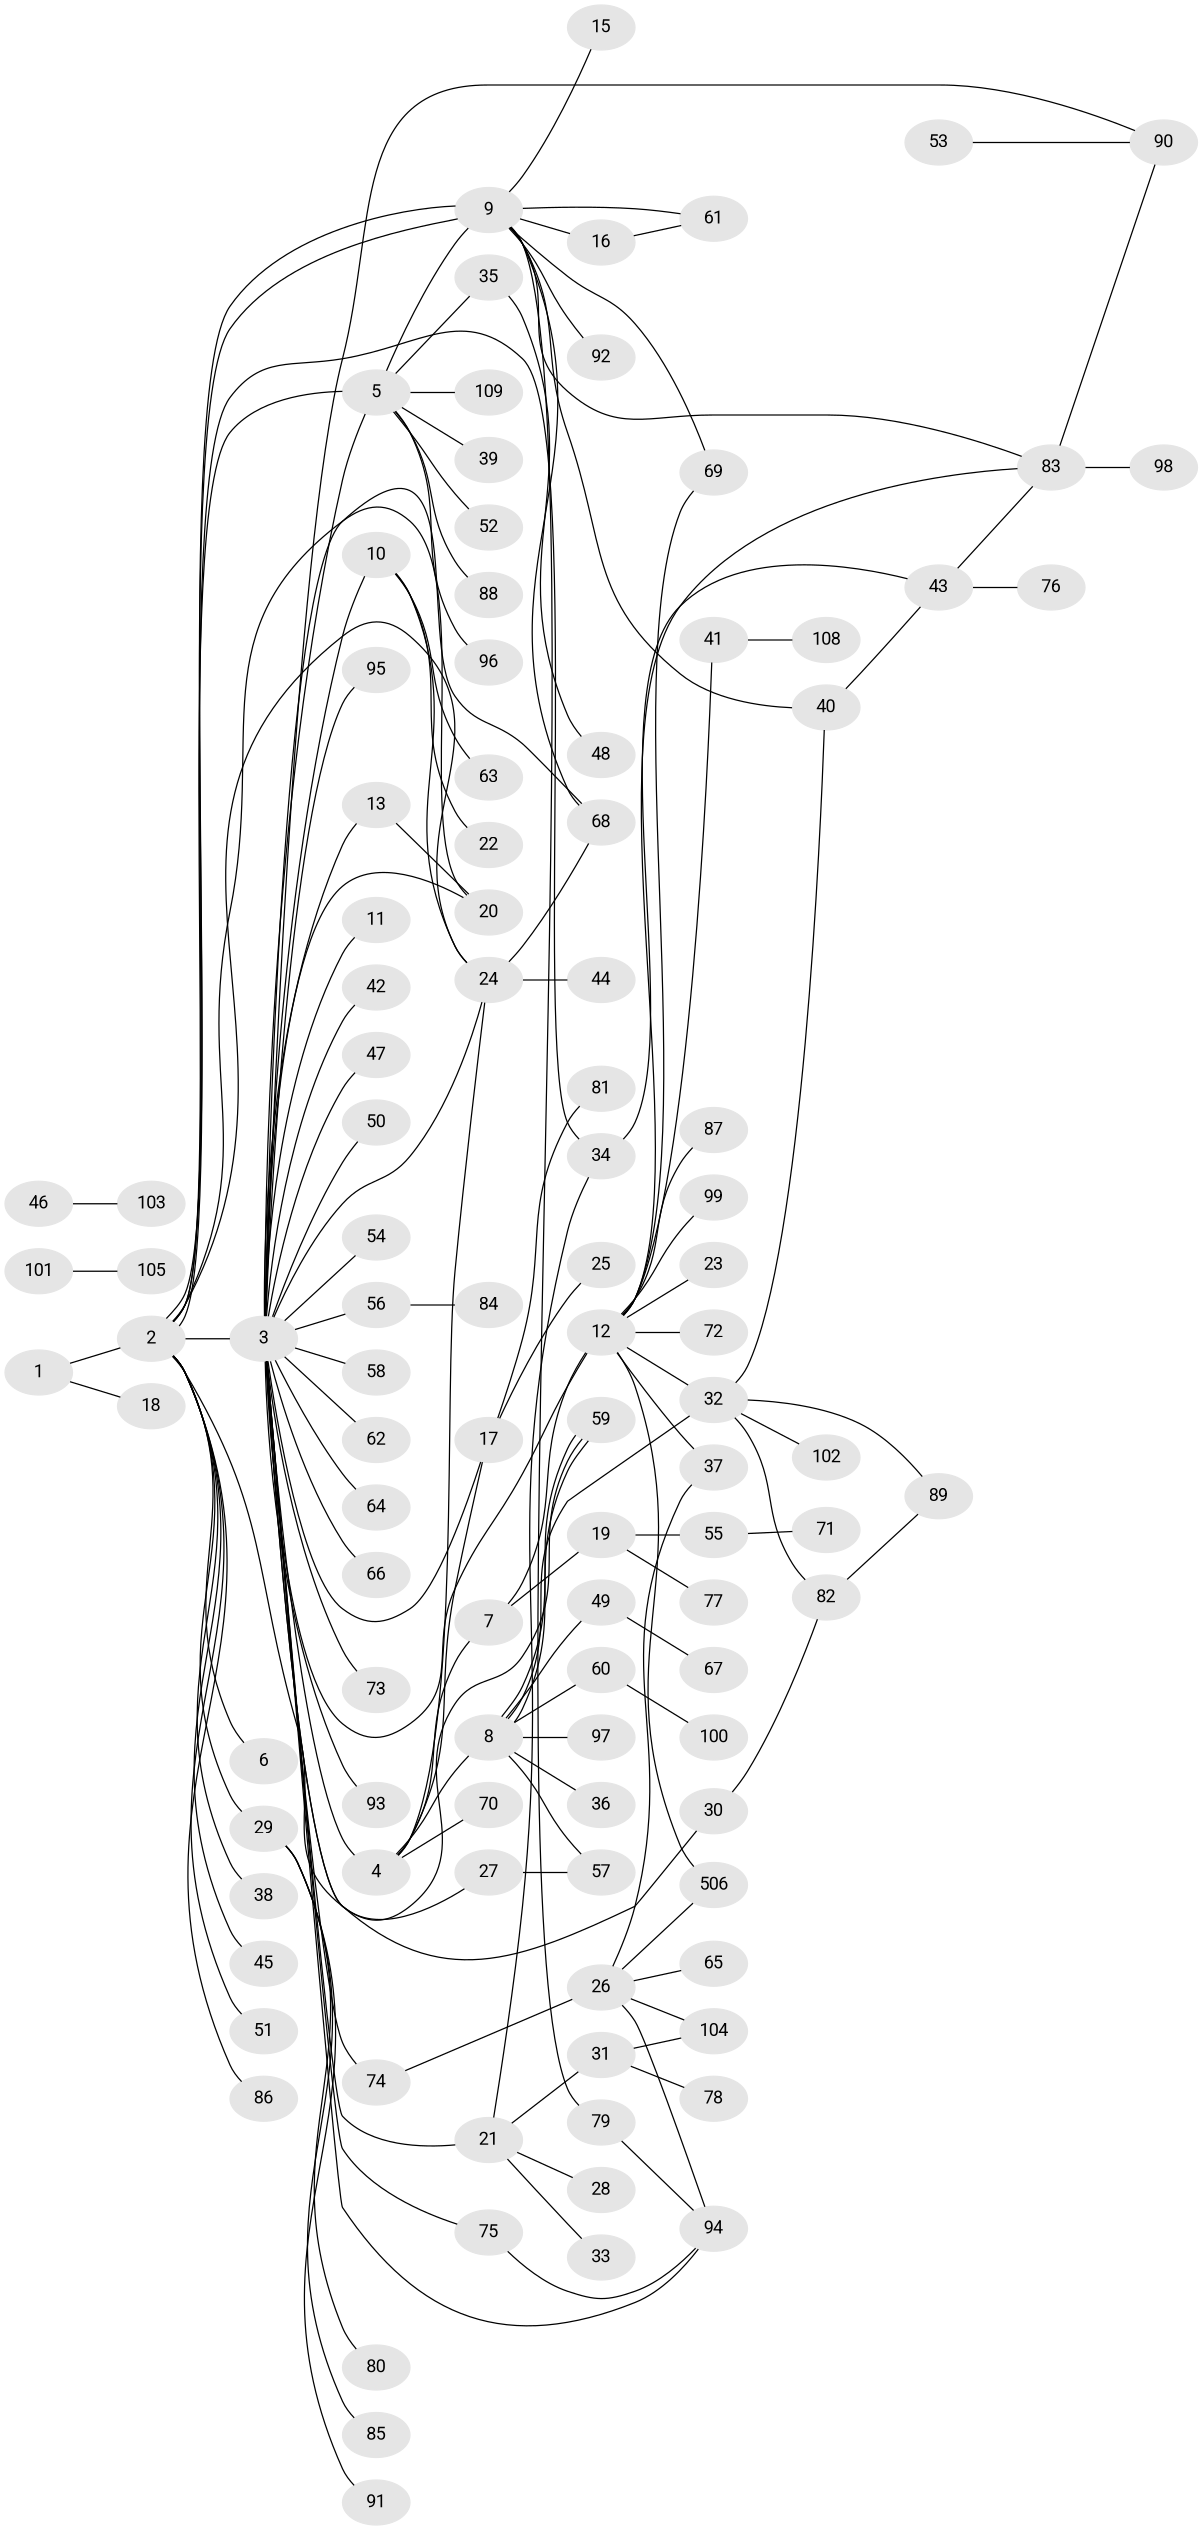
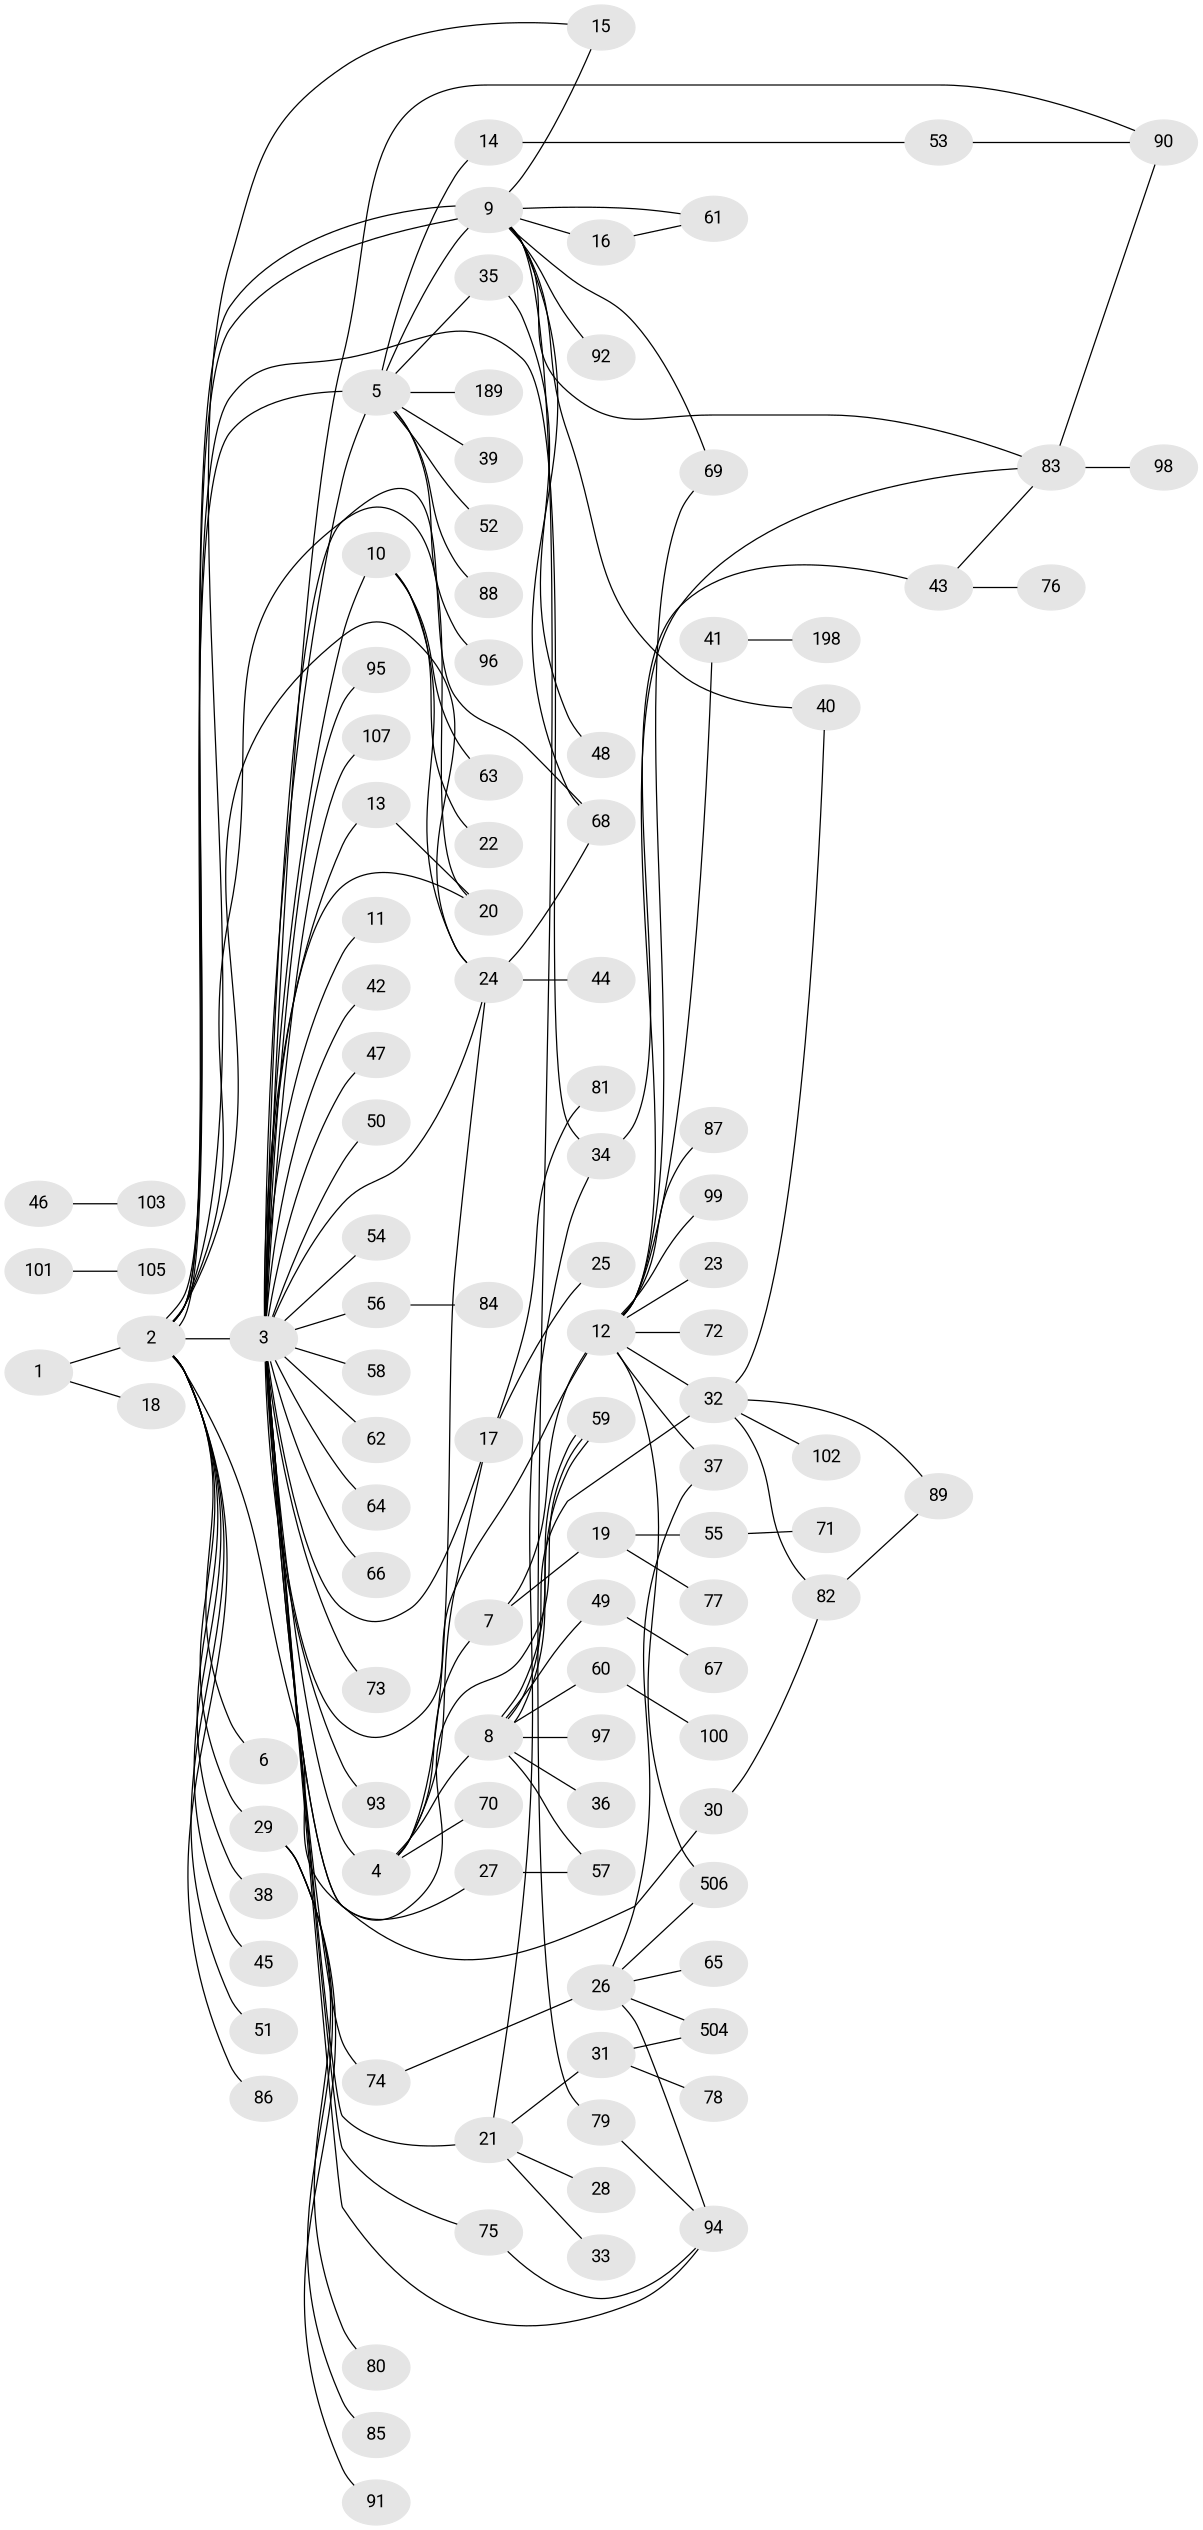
none -> (489, 142)
(489, 392) -> (489, 392)
none -> (211, 601)
(826, 640) -> (826, 640)
(883, 648) -> none
none -> (376, 738)
(714, 2031) -> (714, 2031)
